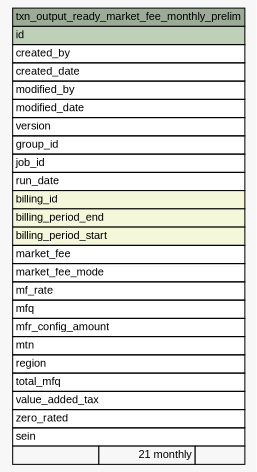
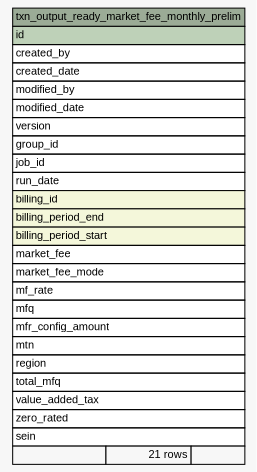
(165, 455) -> (168, 455)
